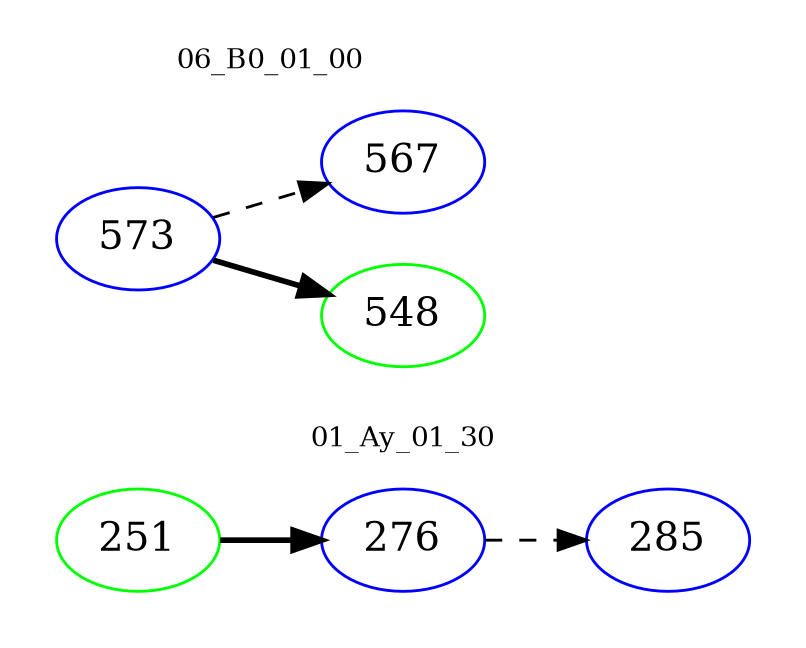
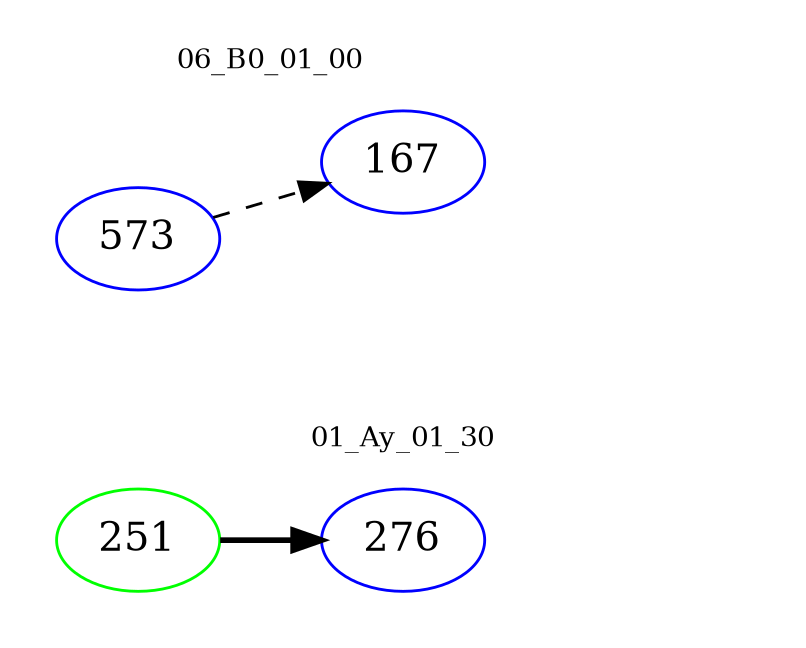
(403, 162) -> (403, 162)
(403, 316) -> none
(668, 540) -> none
